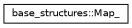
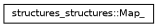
(66, 14) -> (79, 14)
